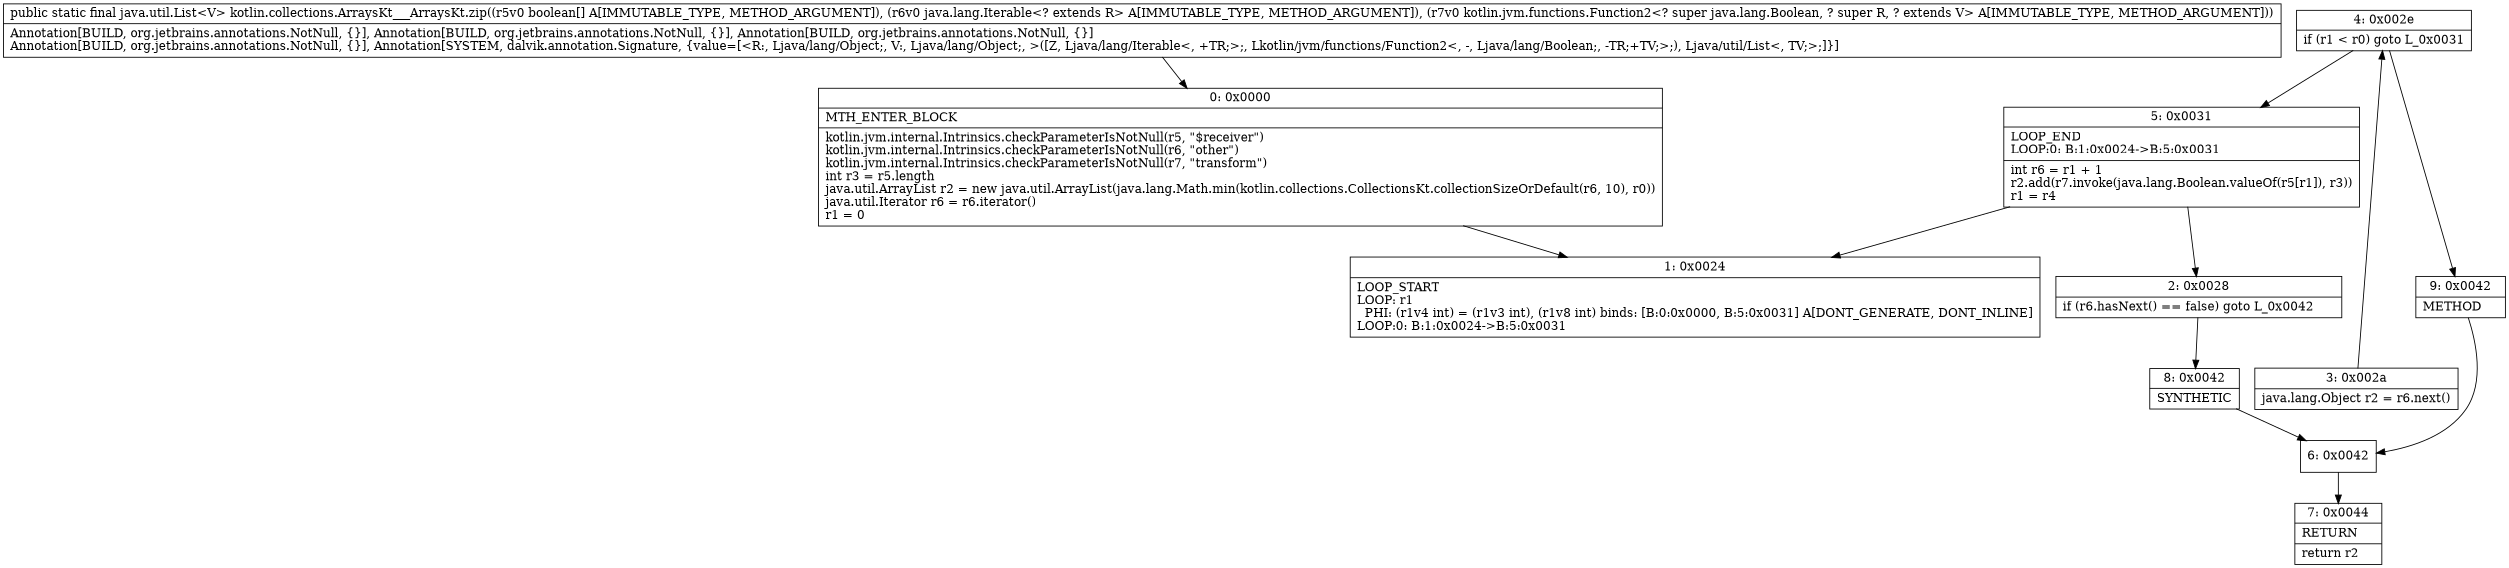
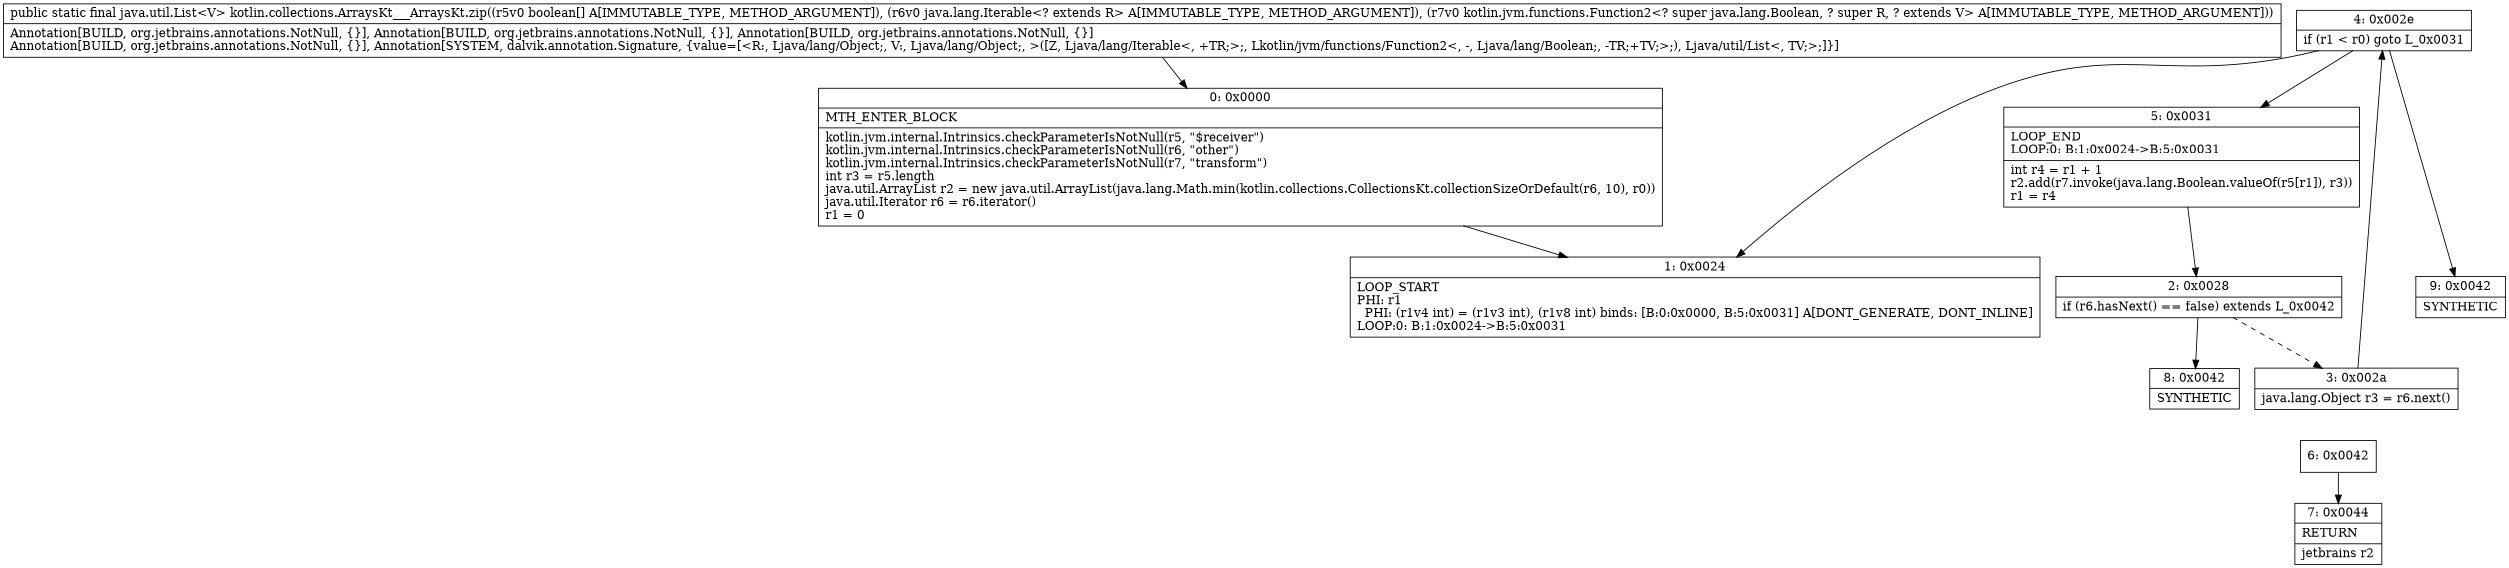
(2057, 170) -> (2057, 170)
(1925, 231) -> (2008, 85)
(1387, 301) -> (1382, 301)
(2189, 307) -> (2199, 307)
(2452, 307) -> (2461, 307)
none -> (2274, 341)
(2356, 399) -> (2356, 399)
(2466, 409) -> none
(2267, 423) -> none
(2331, 554) -> (2338, 554)
